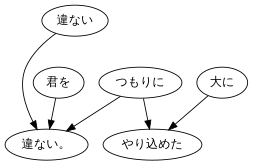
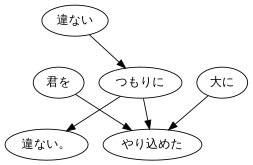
(24, 73) -> (104, 49)
(54, 109) -> (105, 113)
